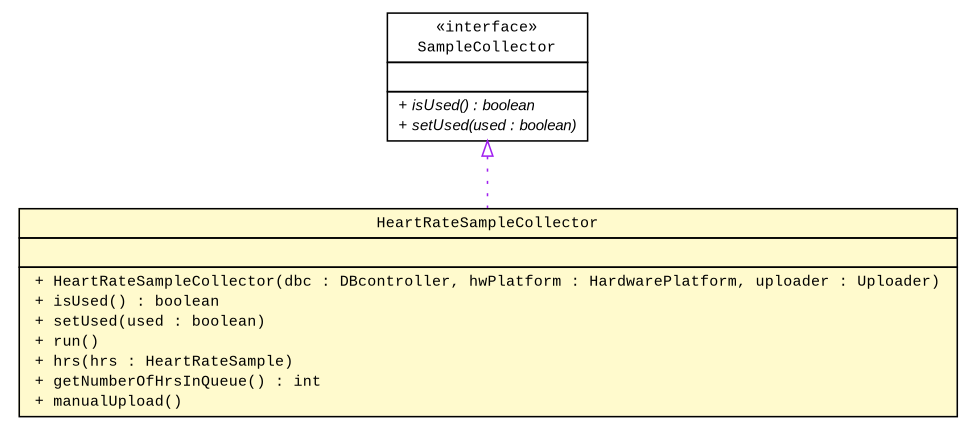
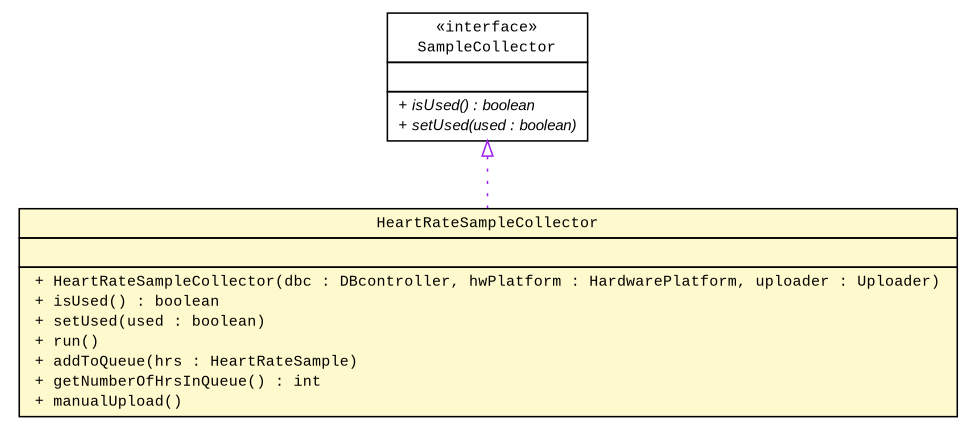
(165, 361) -> (197, 361)
